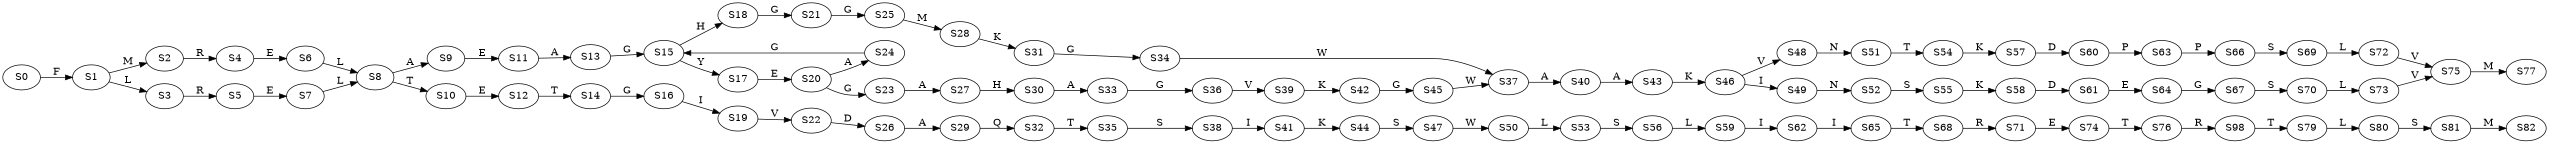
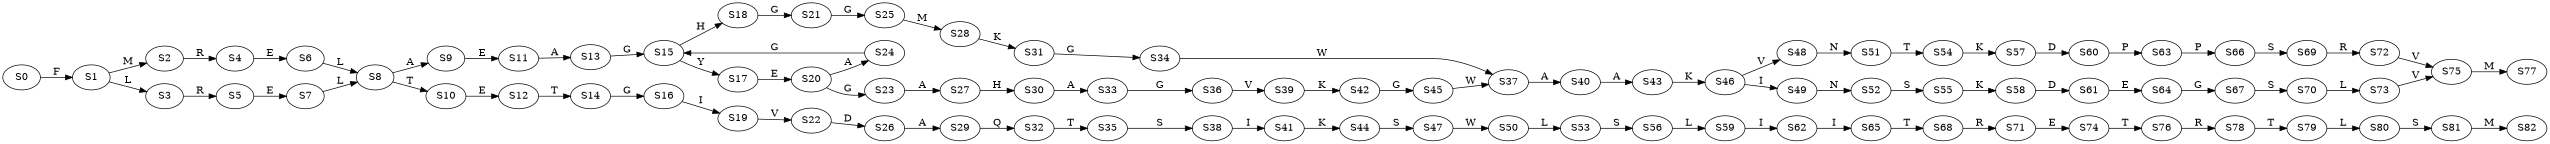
(2343, 48) -> (2343, 48)
(2235, 128) -> (2235, 128)
